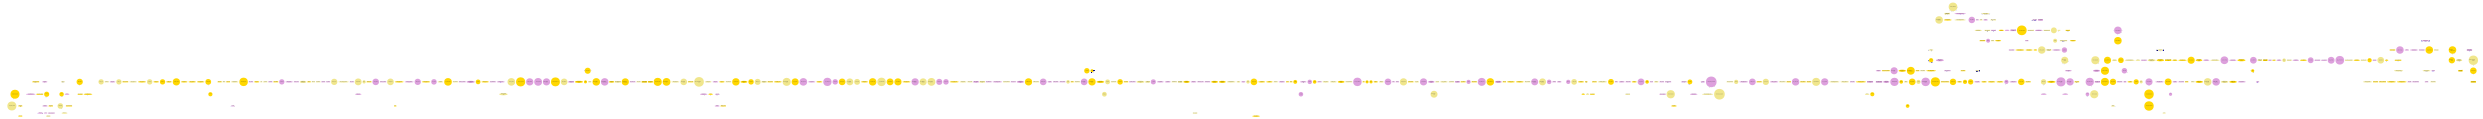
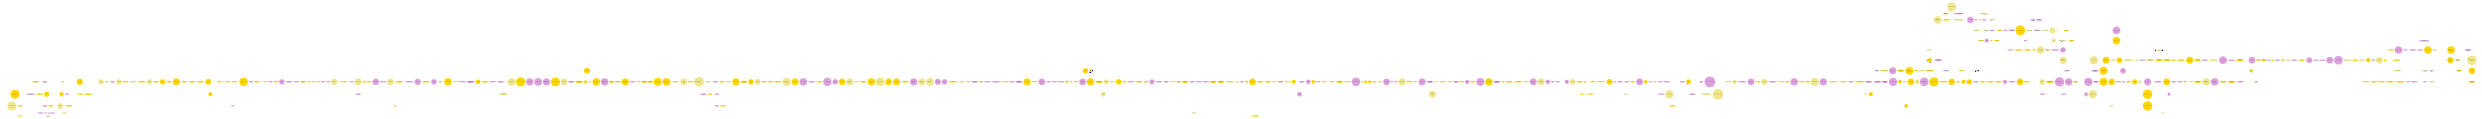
(857, 82) -> (856, 82)
